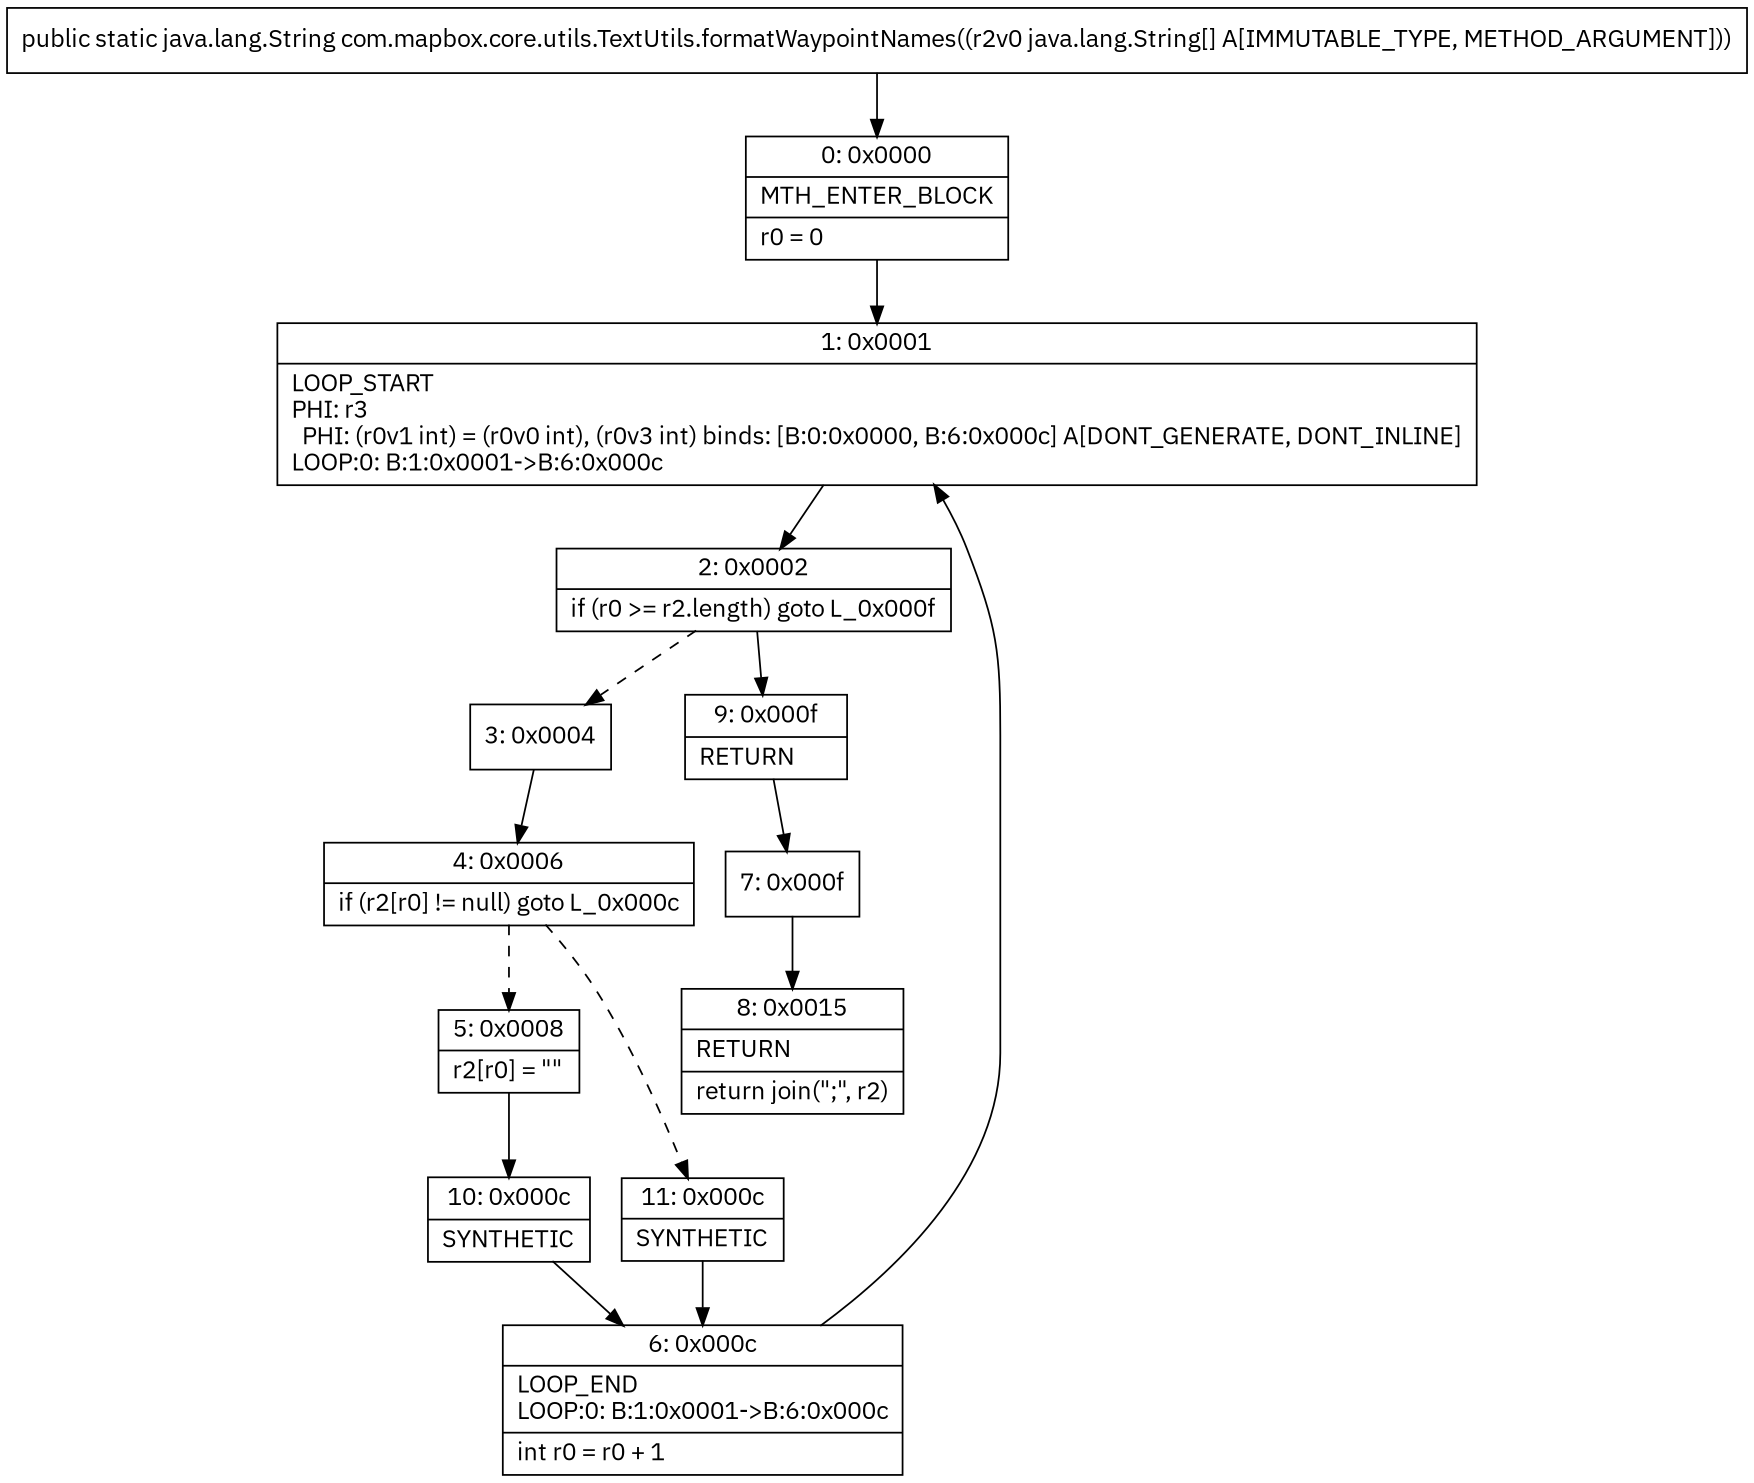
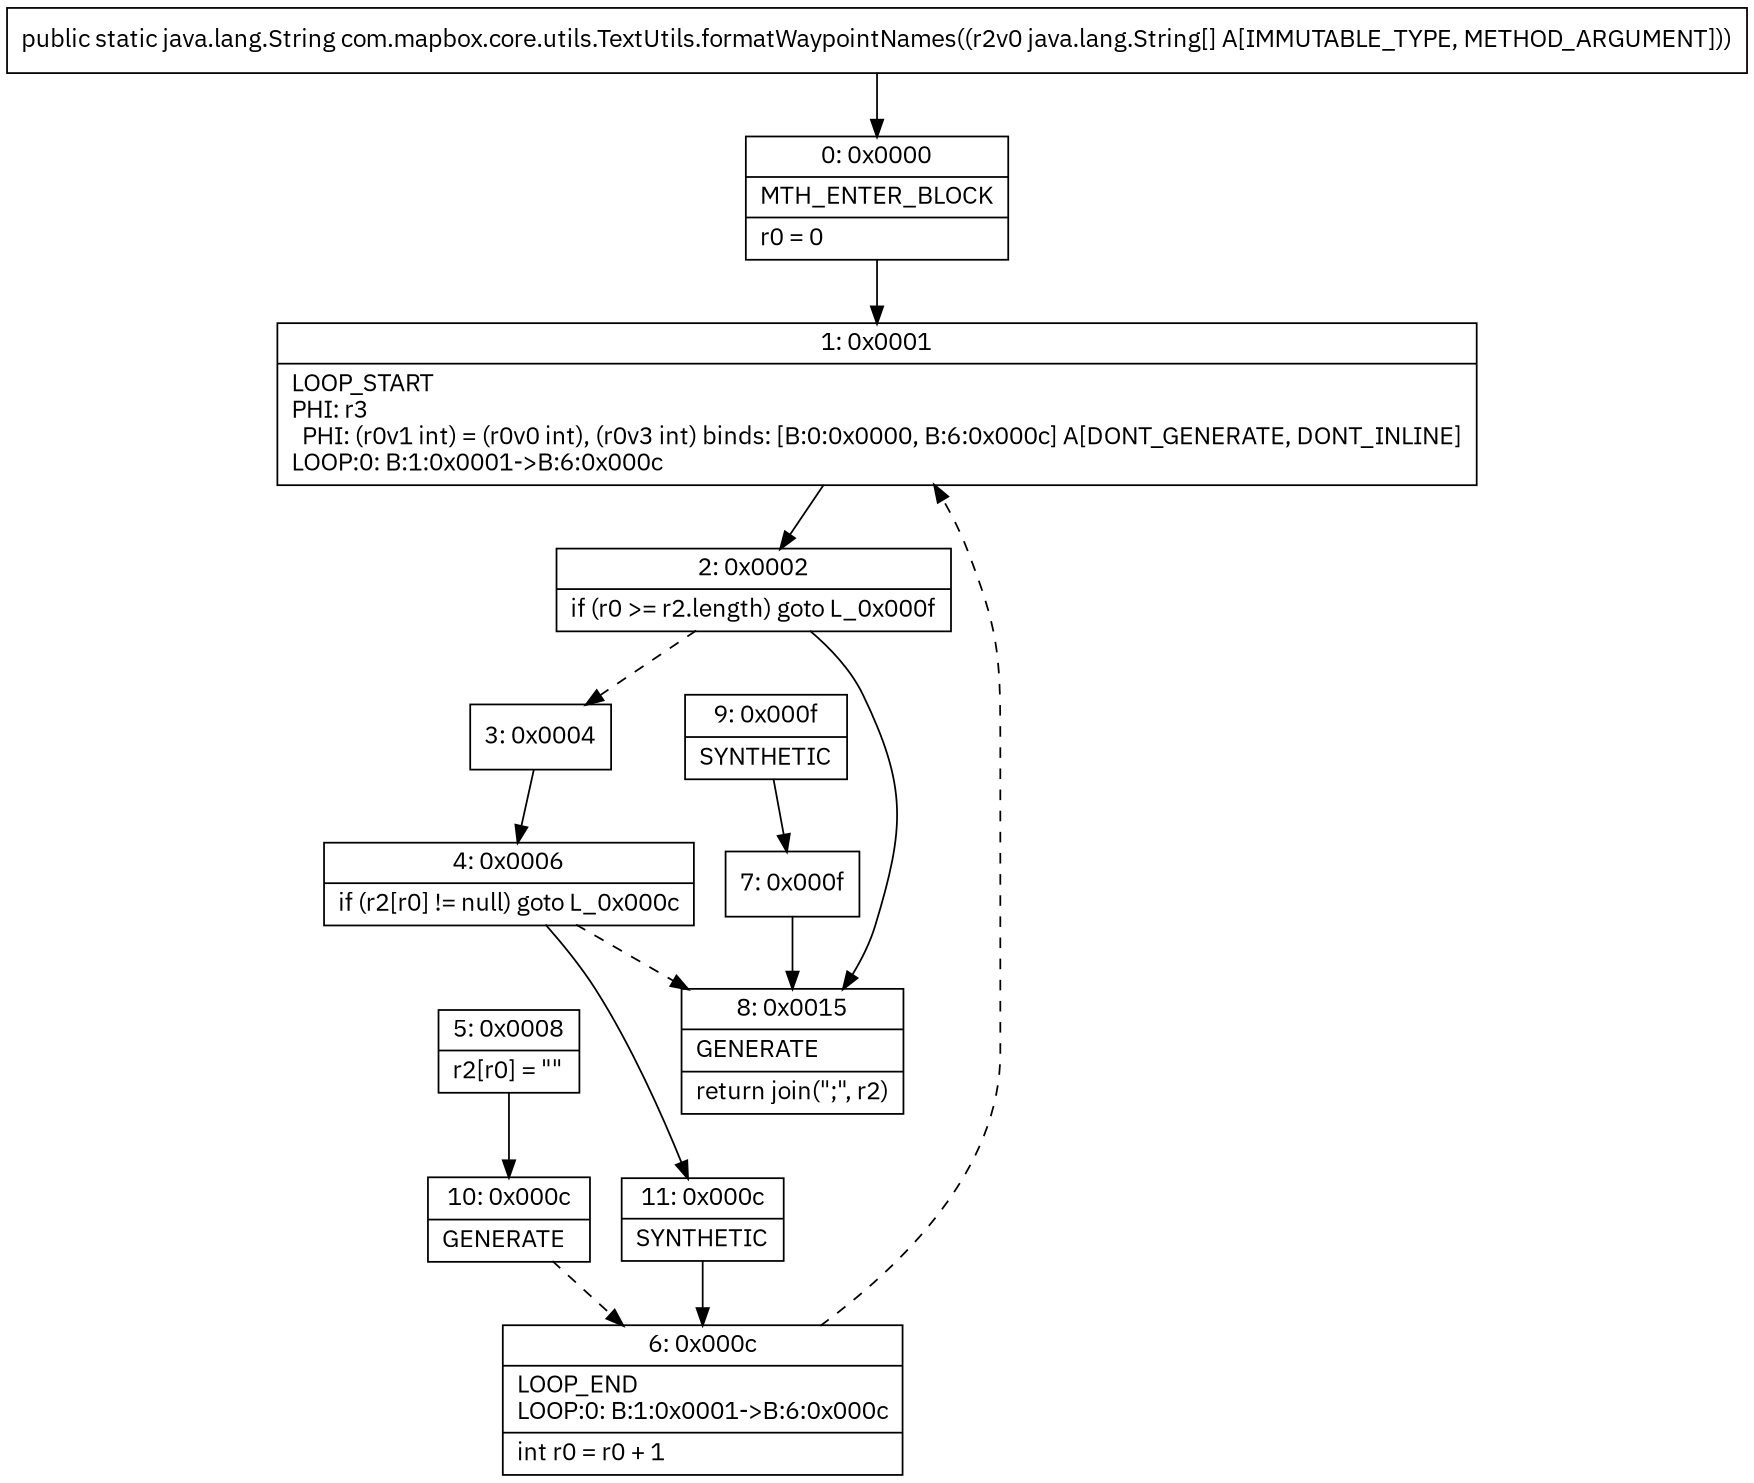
(759, 654) -> (895, 794)
(748, 757) -> (766, 757)
(1000, 941) -> (1000, 941)
(509, 959) -> (625, 953)
(624, 1038) -> (624, 1038)
(744, 1050) -> (757, 1050)
(509, 1240) -> (504, 1240)
(581, 1287) -> (581, 1287)
